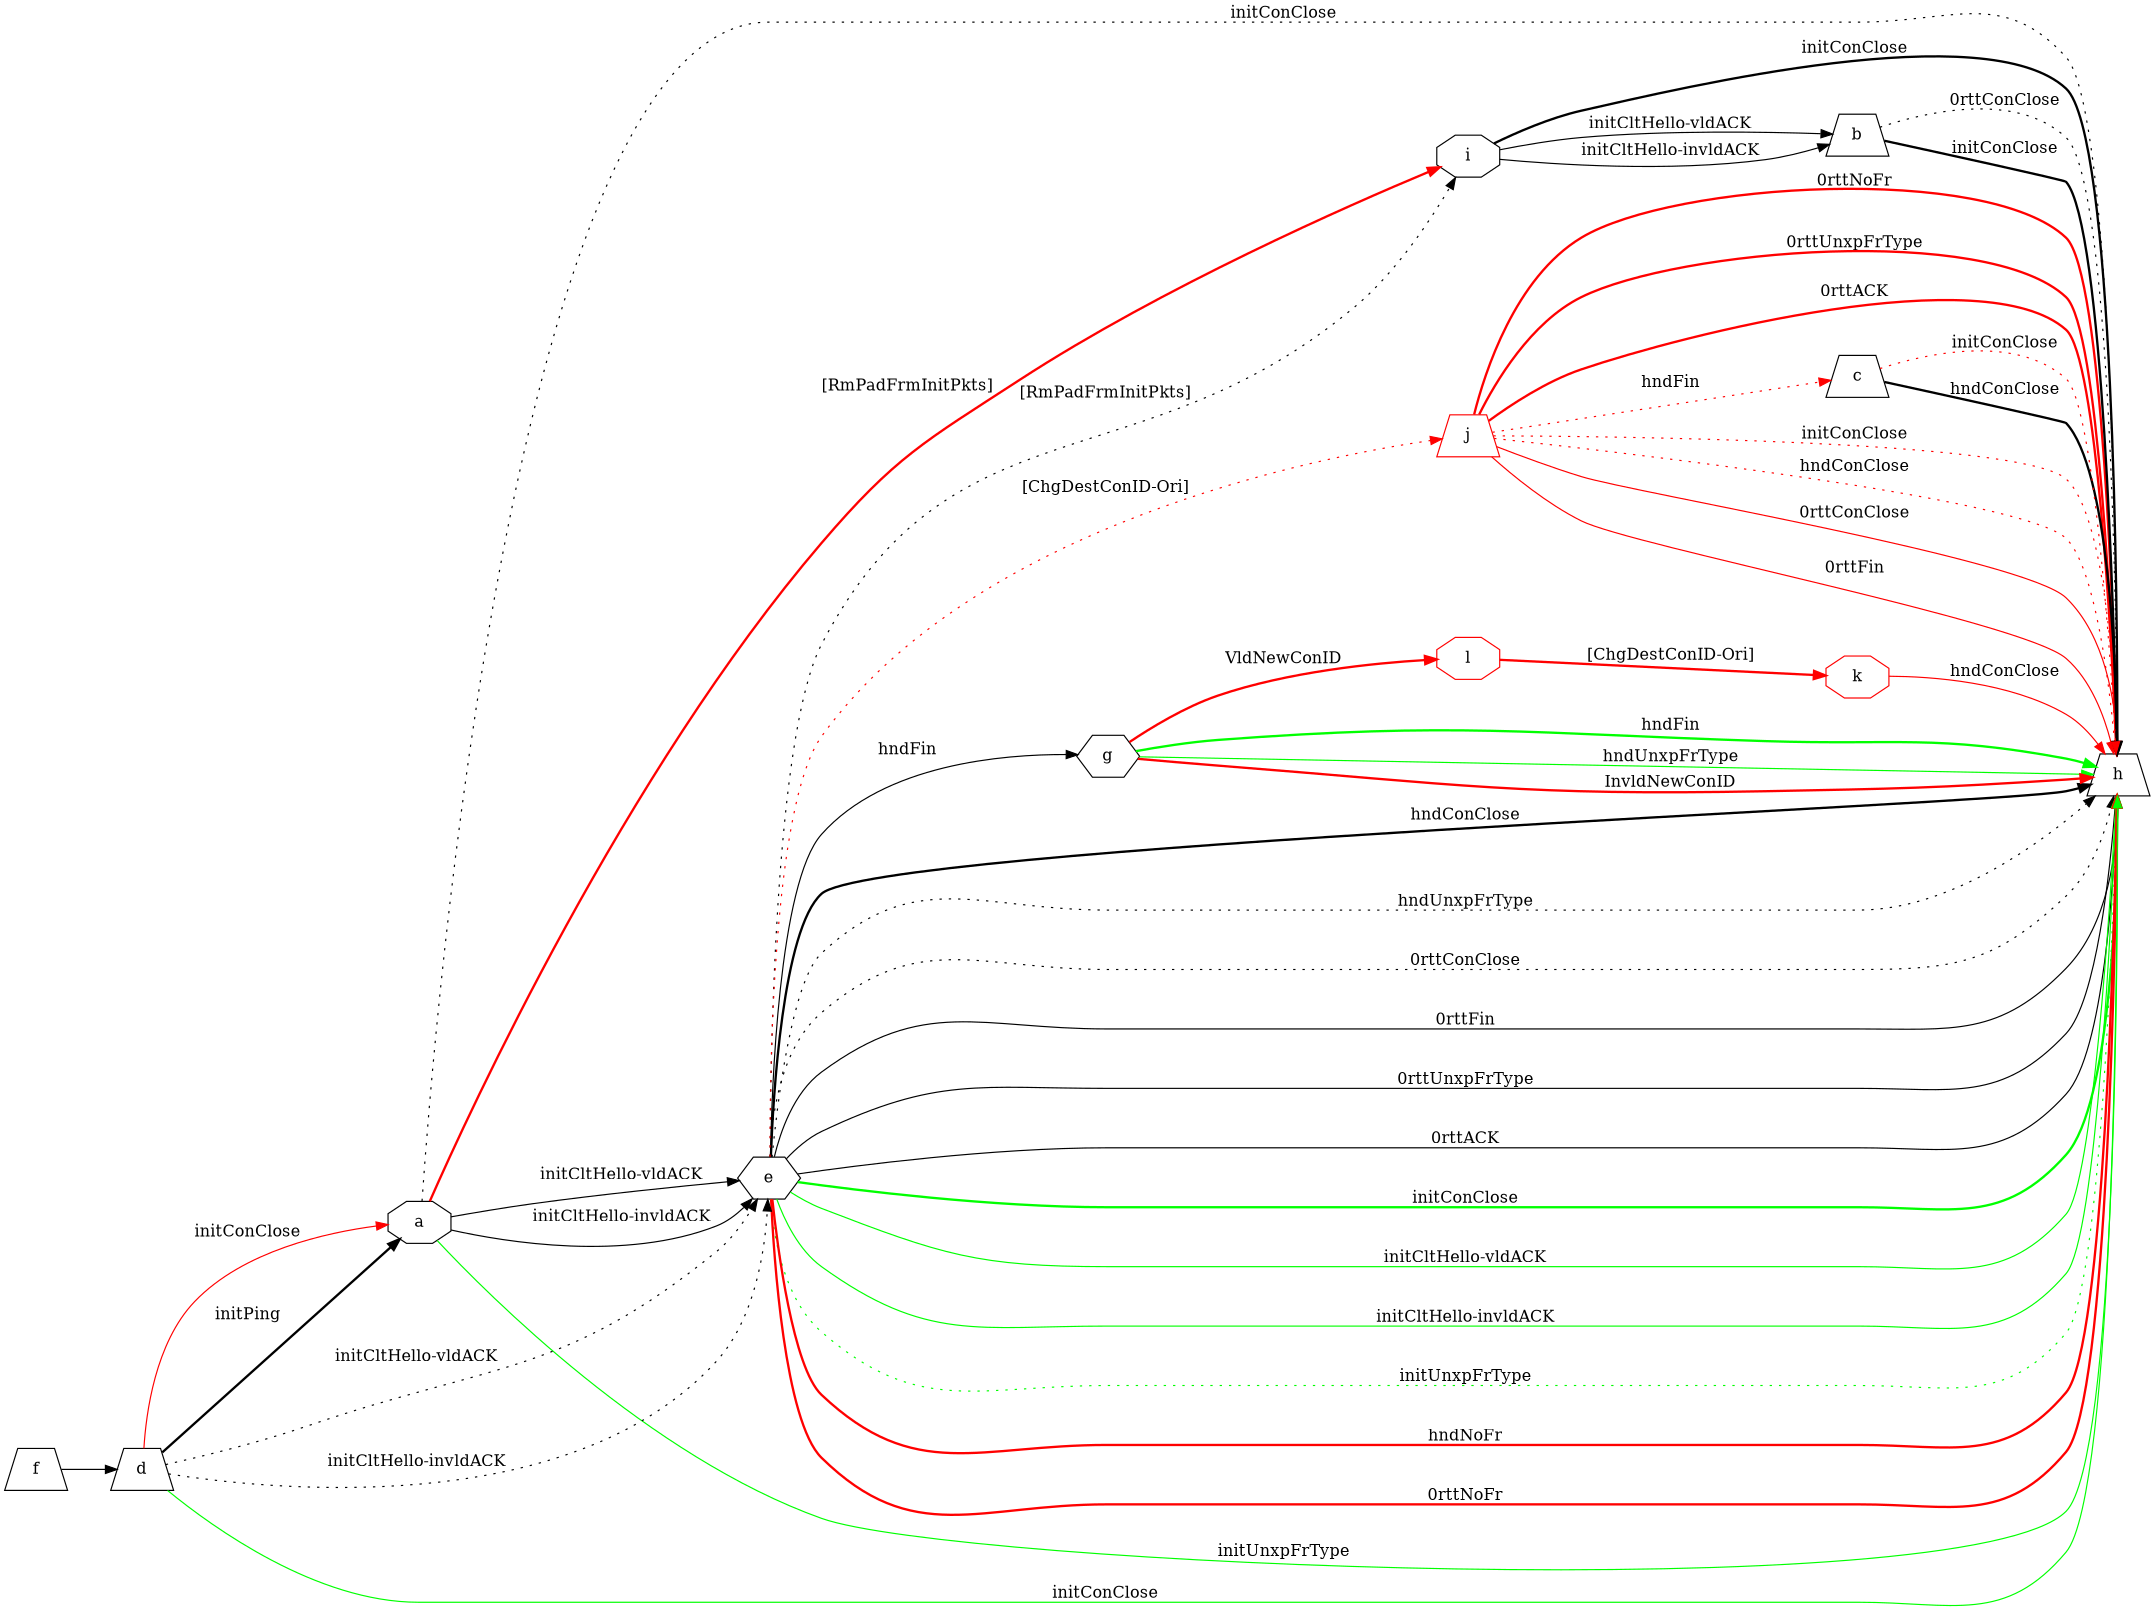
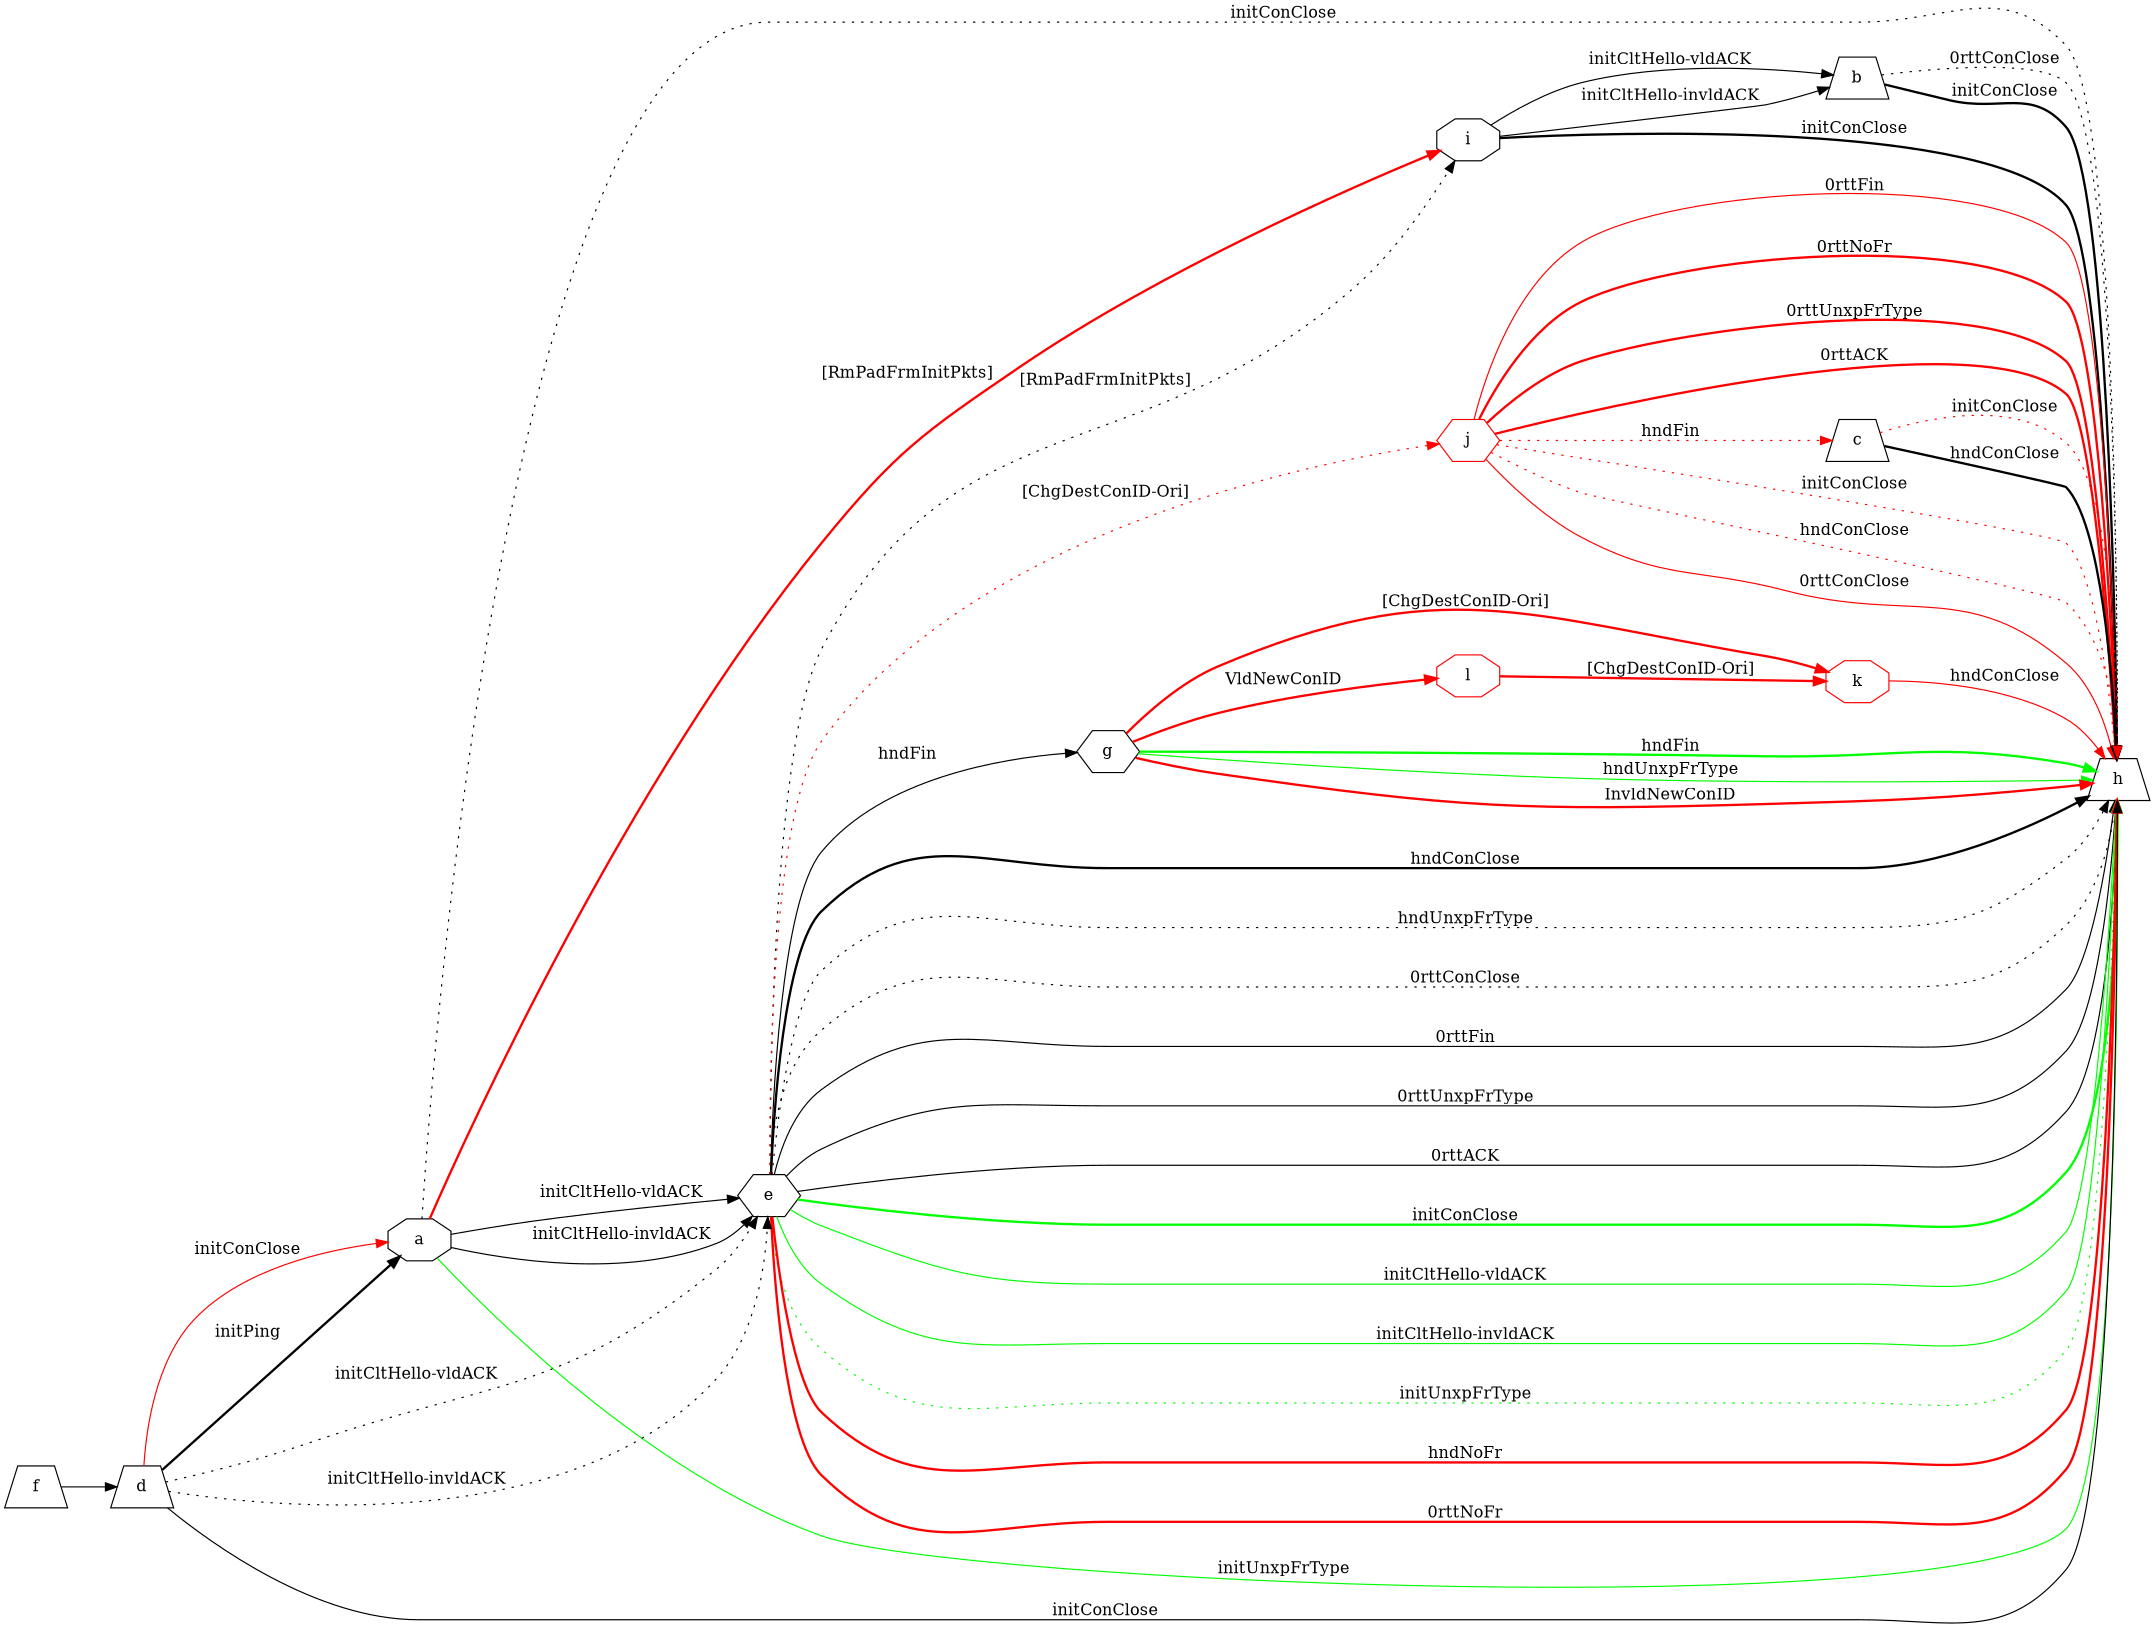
(1468, 436) -> (1468, 440)
none -> (1458, 611)
(1485, 1602) -> (1492, 1620)
